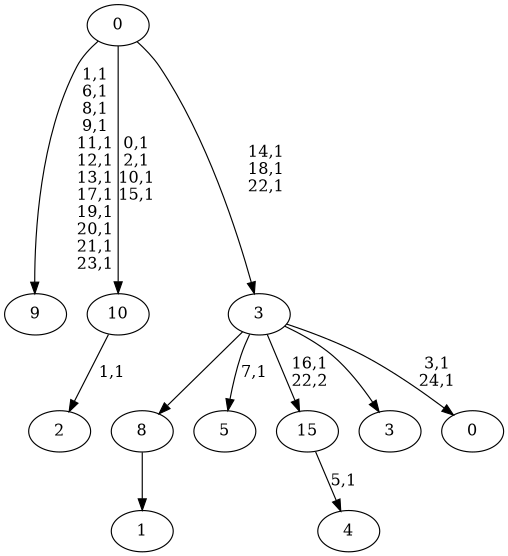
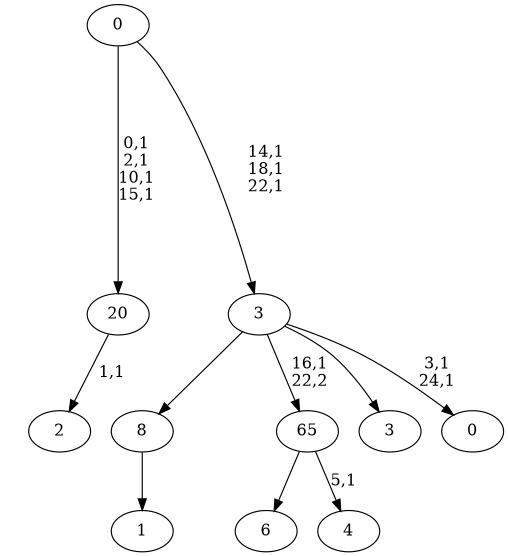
(36, 314) -> none
(118, 314) -> (118, 314)
(225, 431) -> none
(307, 431) -> (307, 431)
none -> (266, 531)
